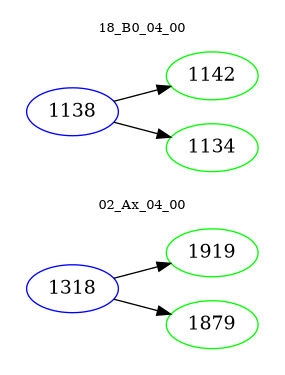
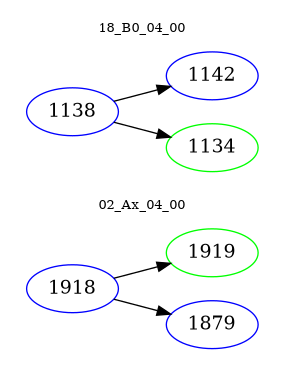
(212, 76) -> (212, 76)
(73, 289) -> (73, 289)
(212, 325) -> (212, 325)
